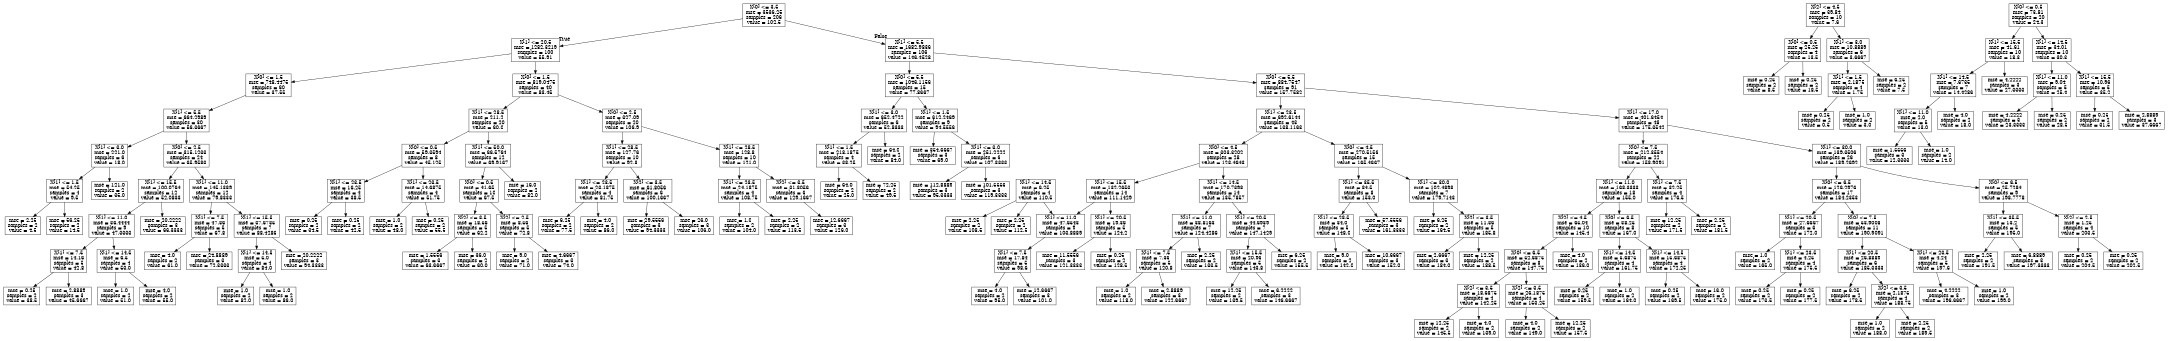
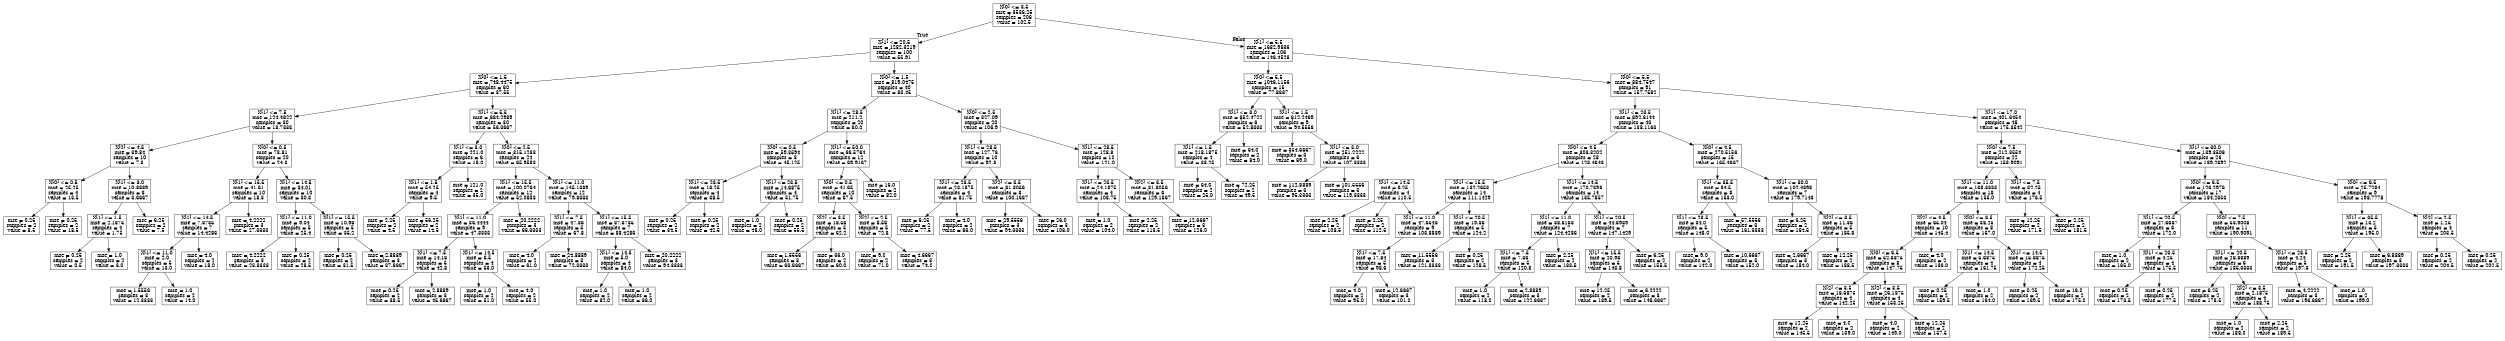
none -> (272, 120)
